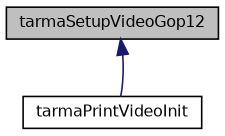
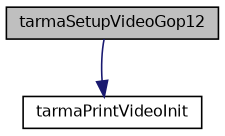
(123, 76) -> (102, 60)
